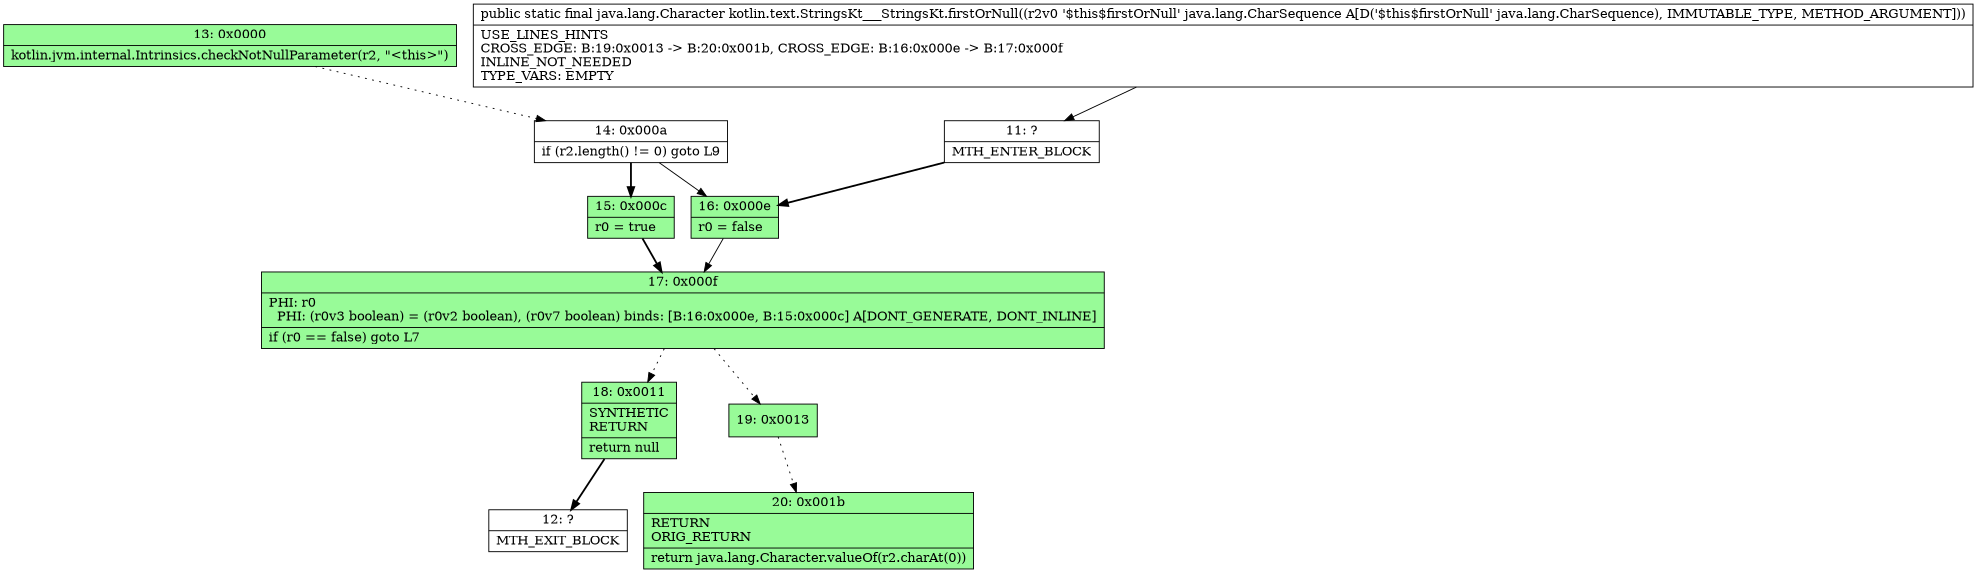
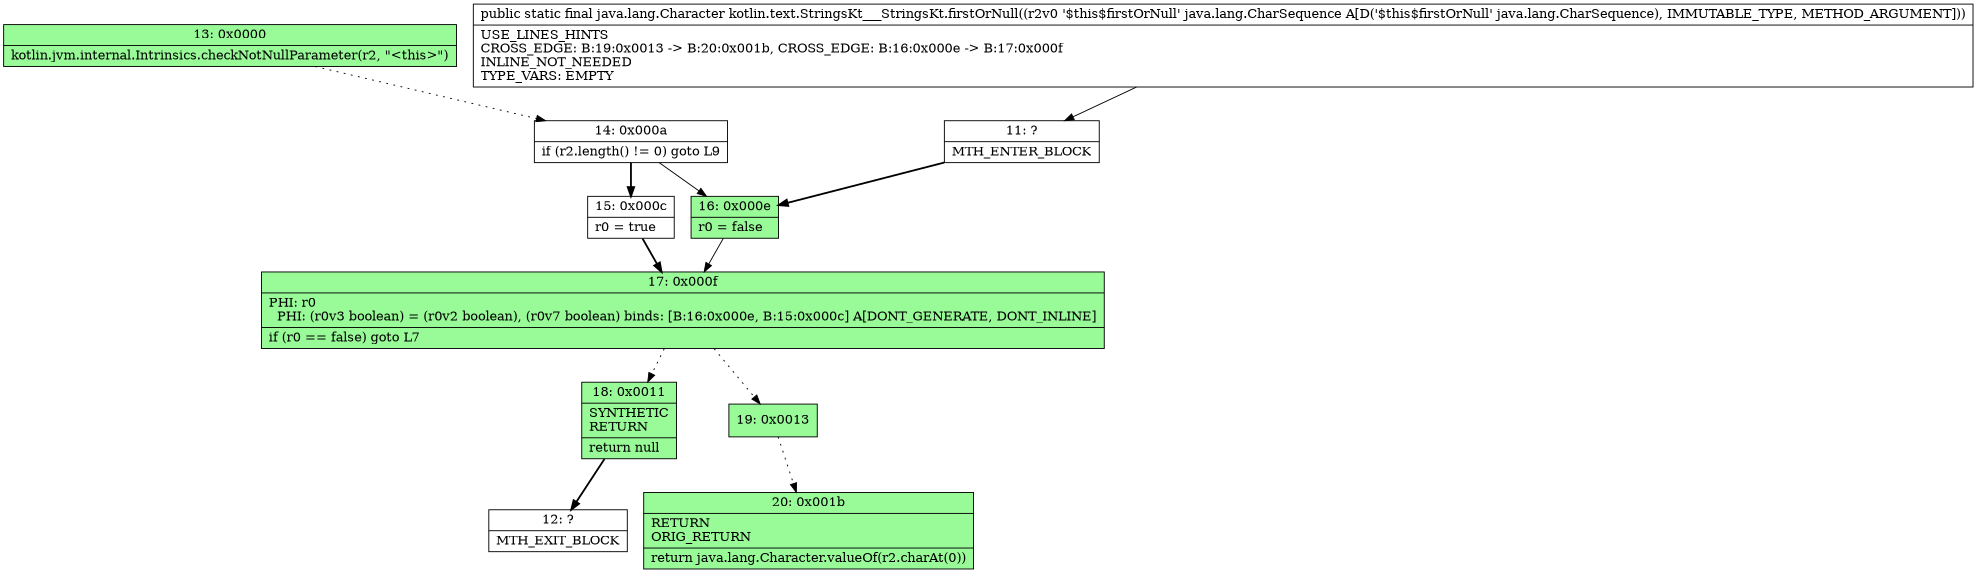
(631, 217) -> (631, 217)
